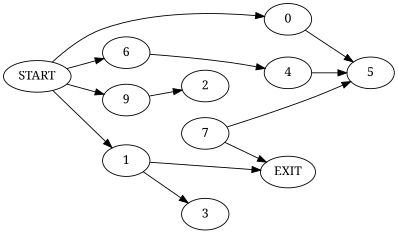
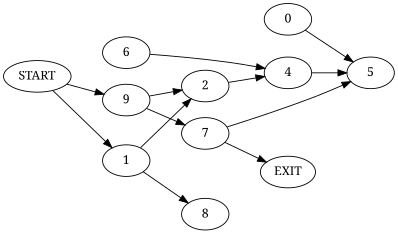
(148, 18) -> none
(81, 65) -> none
none -> (242, 80)
none -> (162, 115)
(201, 166) -> (163, 126)
(205, 214) -> (205, 214)
